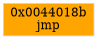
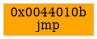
(49, 20) -> (49, 20)
